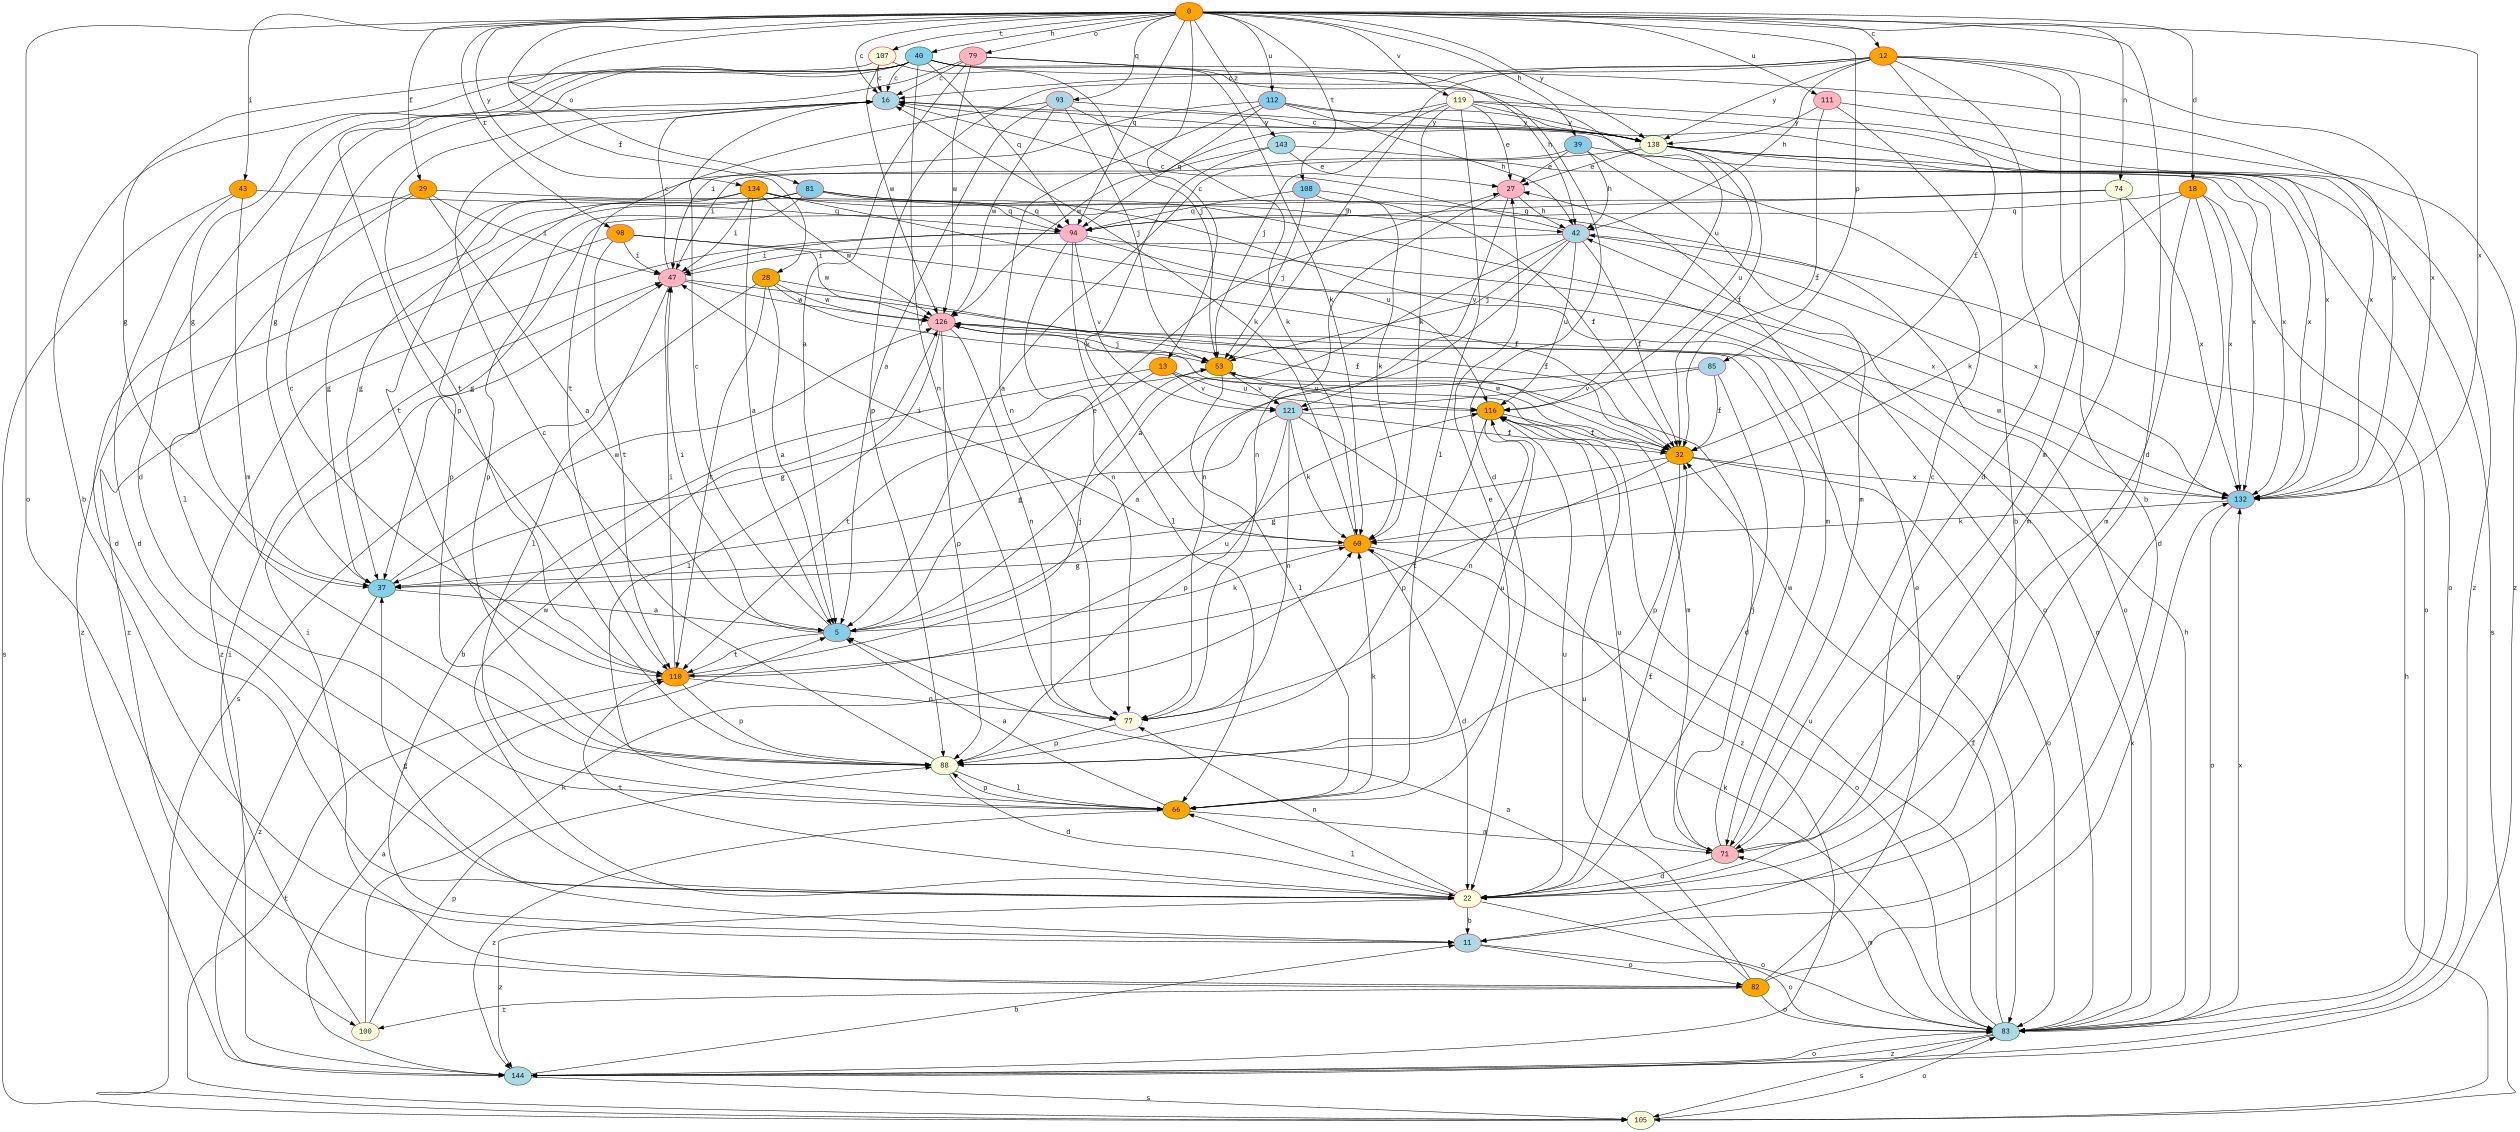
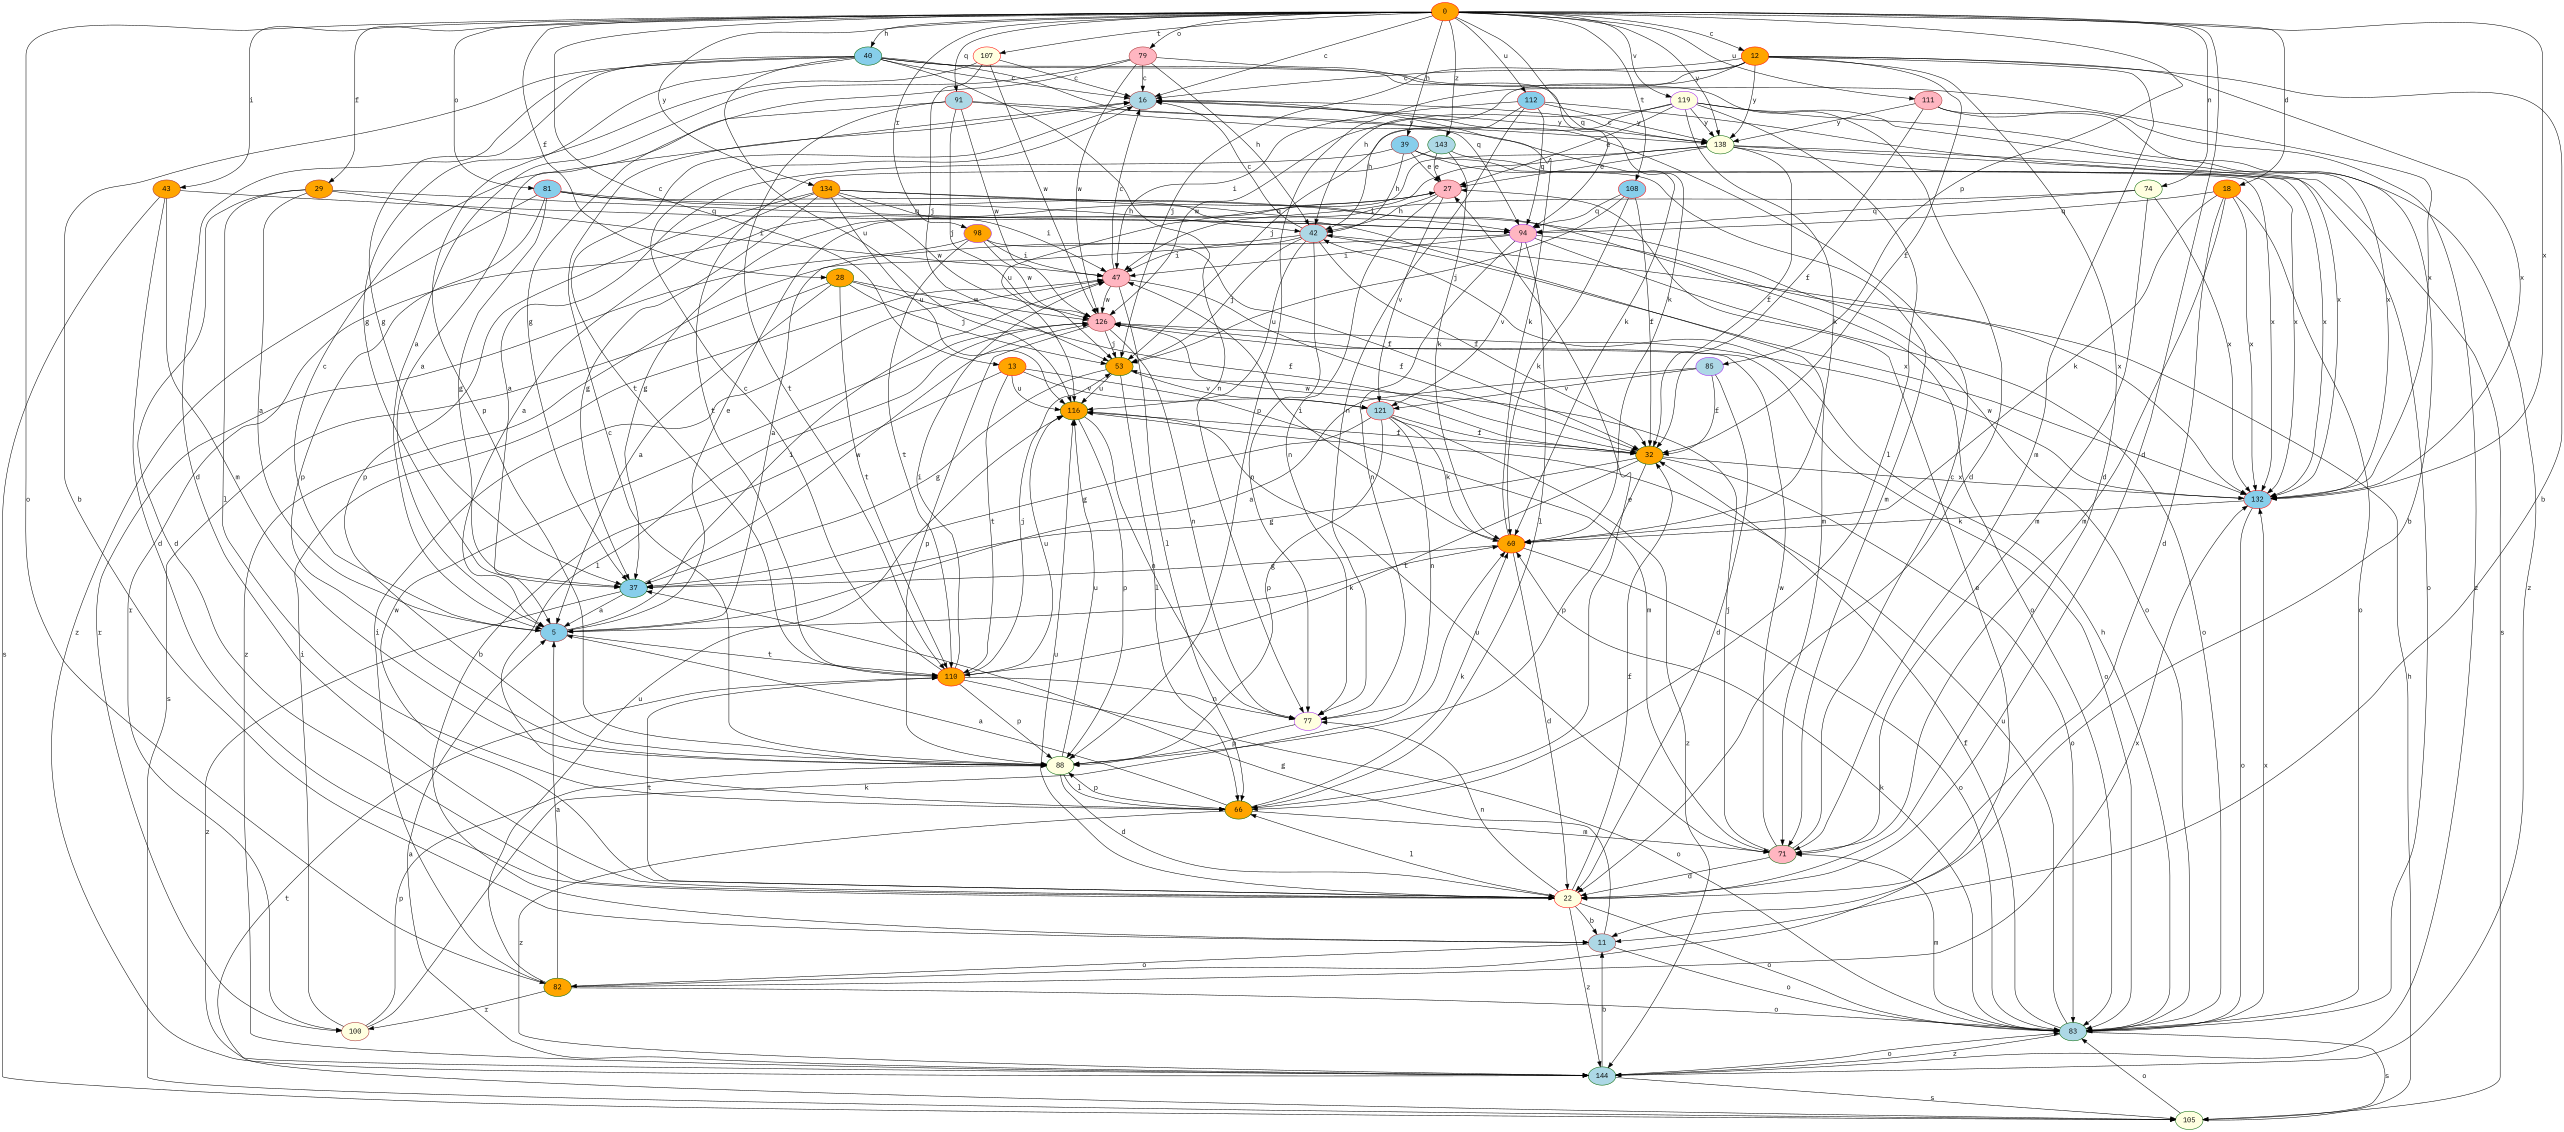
(1060, 100) -> (959, 100)
none -> (496, 276)
none -> (1529, 805)
